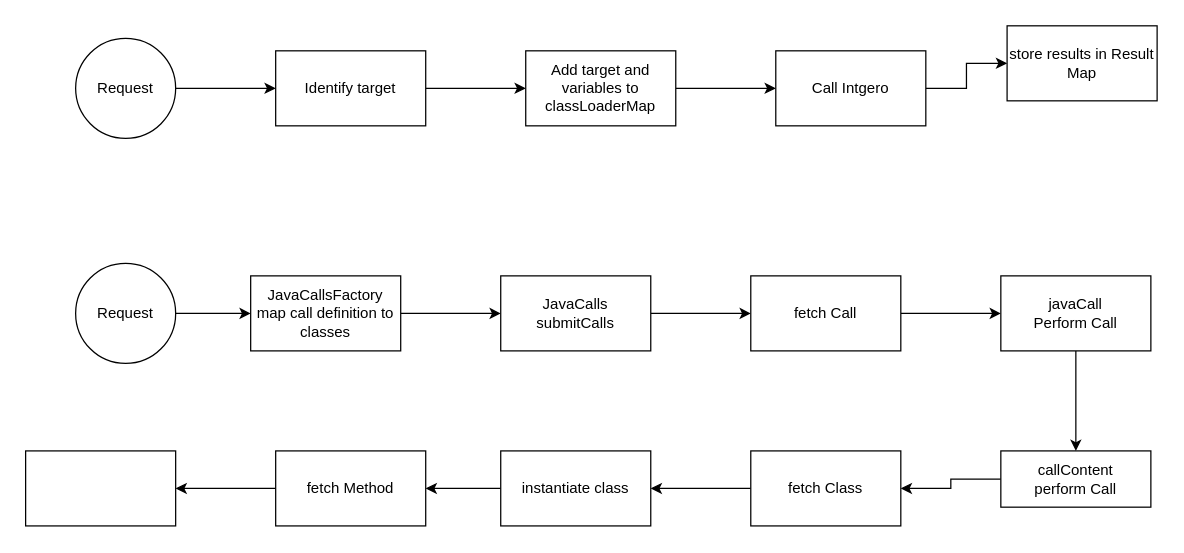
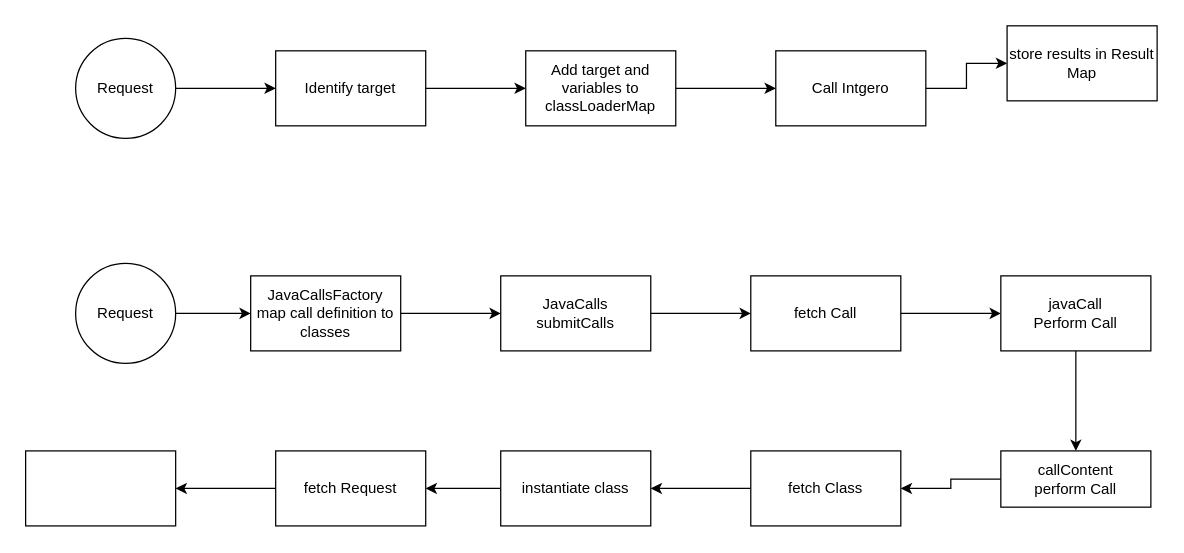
(351, 488) -> (351, 488)
